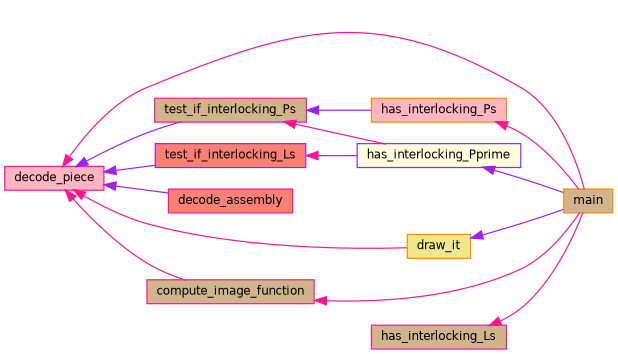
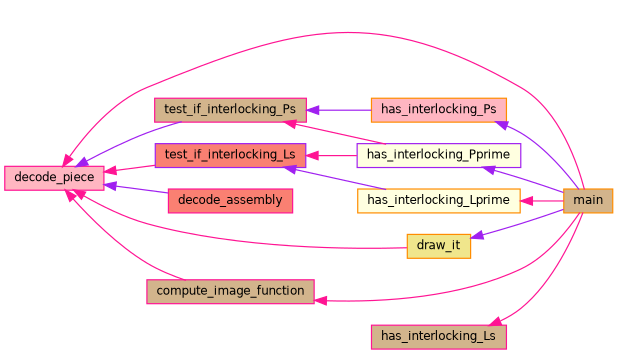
(547, 153) -> (547, 153)
(135, 168) -> (135, 168)
none -> (439, 201)
